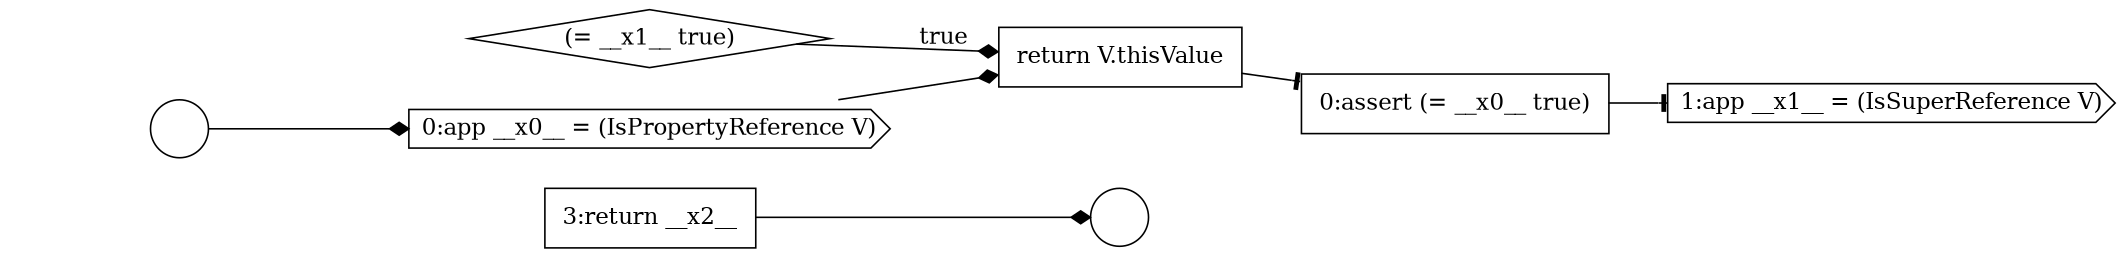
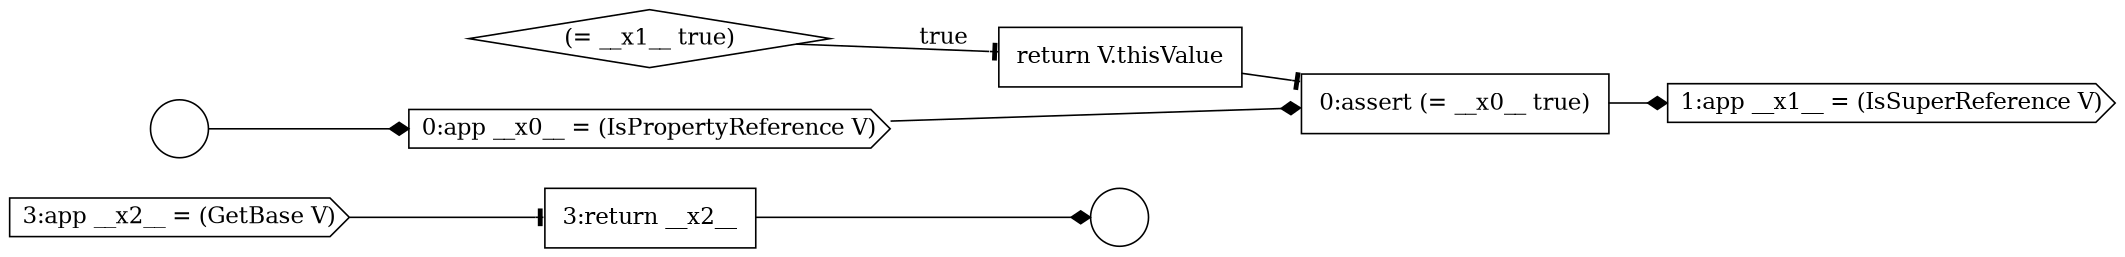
(893, 48) -> (893, 48)
(908, 89) -> (1086, 115)
(1633, 103) -> (1633, 103)
none -> (179, 217)
